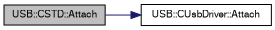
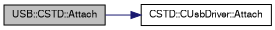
(206, 15) -> (206, 15)
